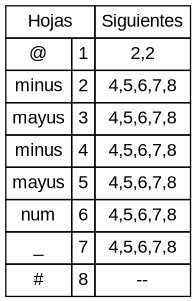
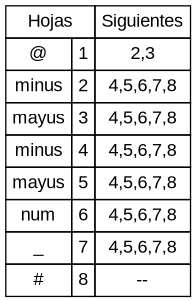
(143, 54) -> (143, 54)
